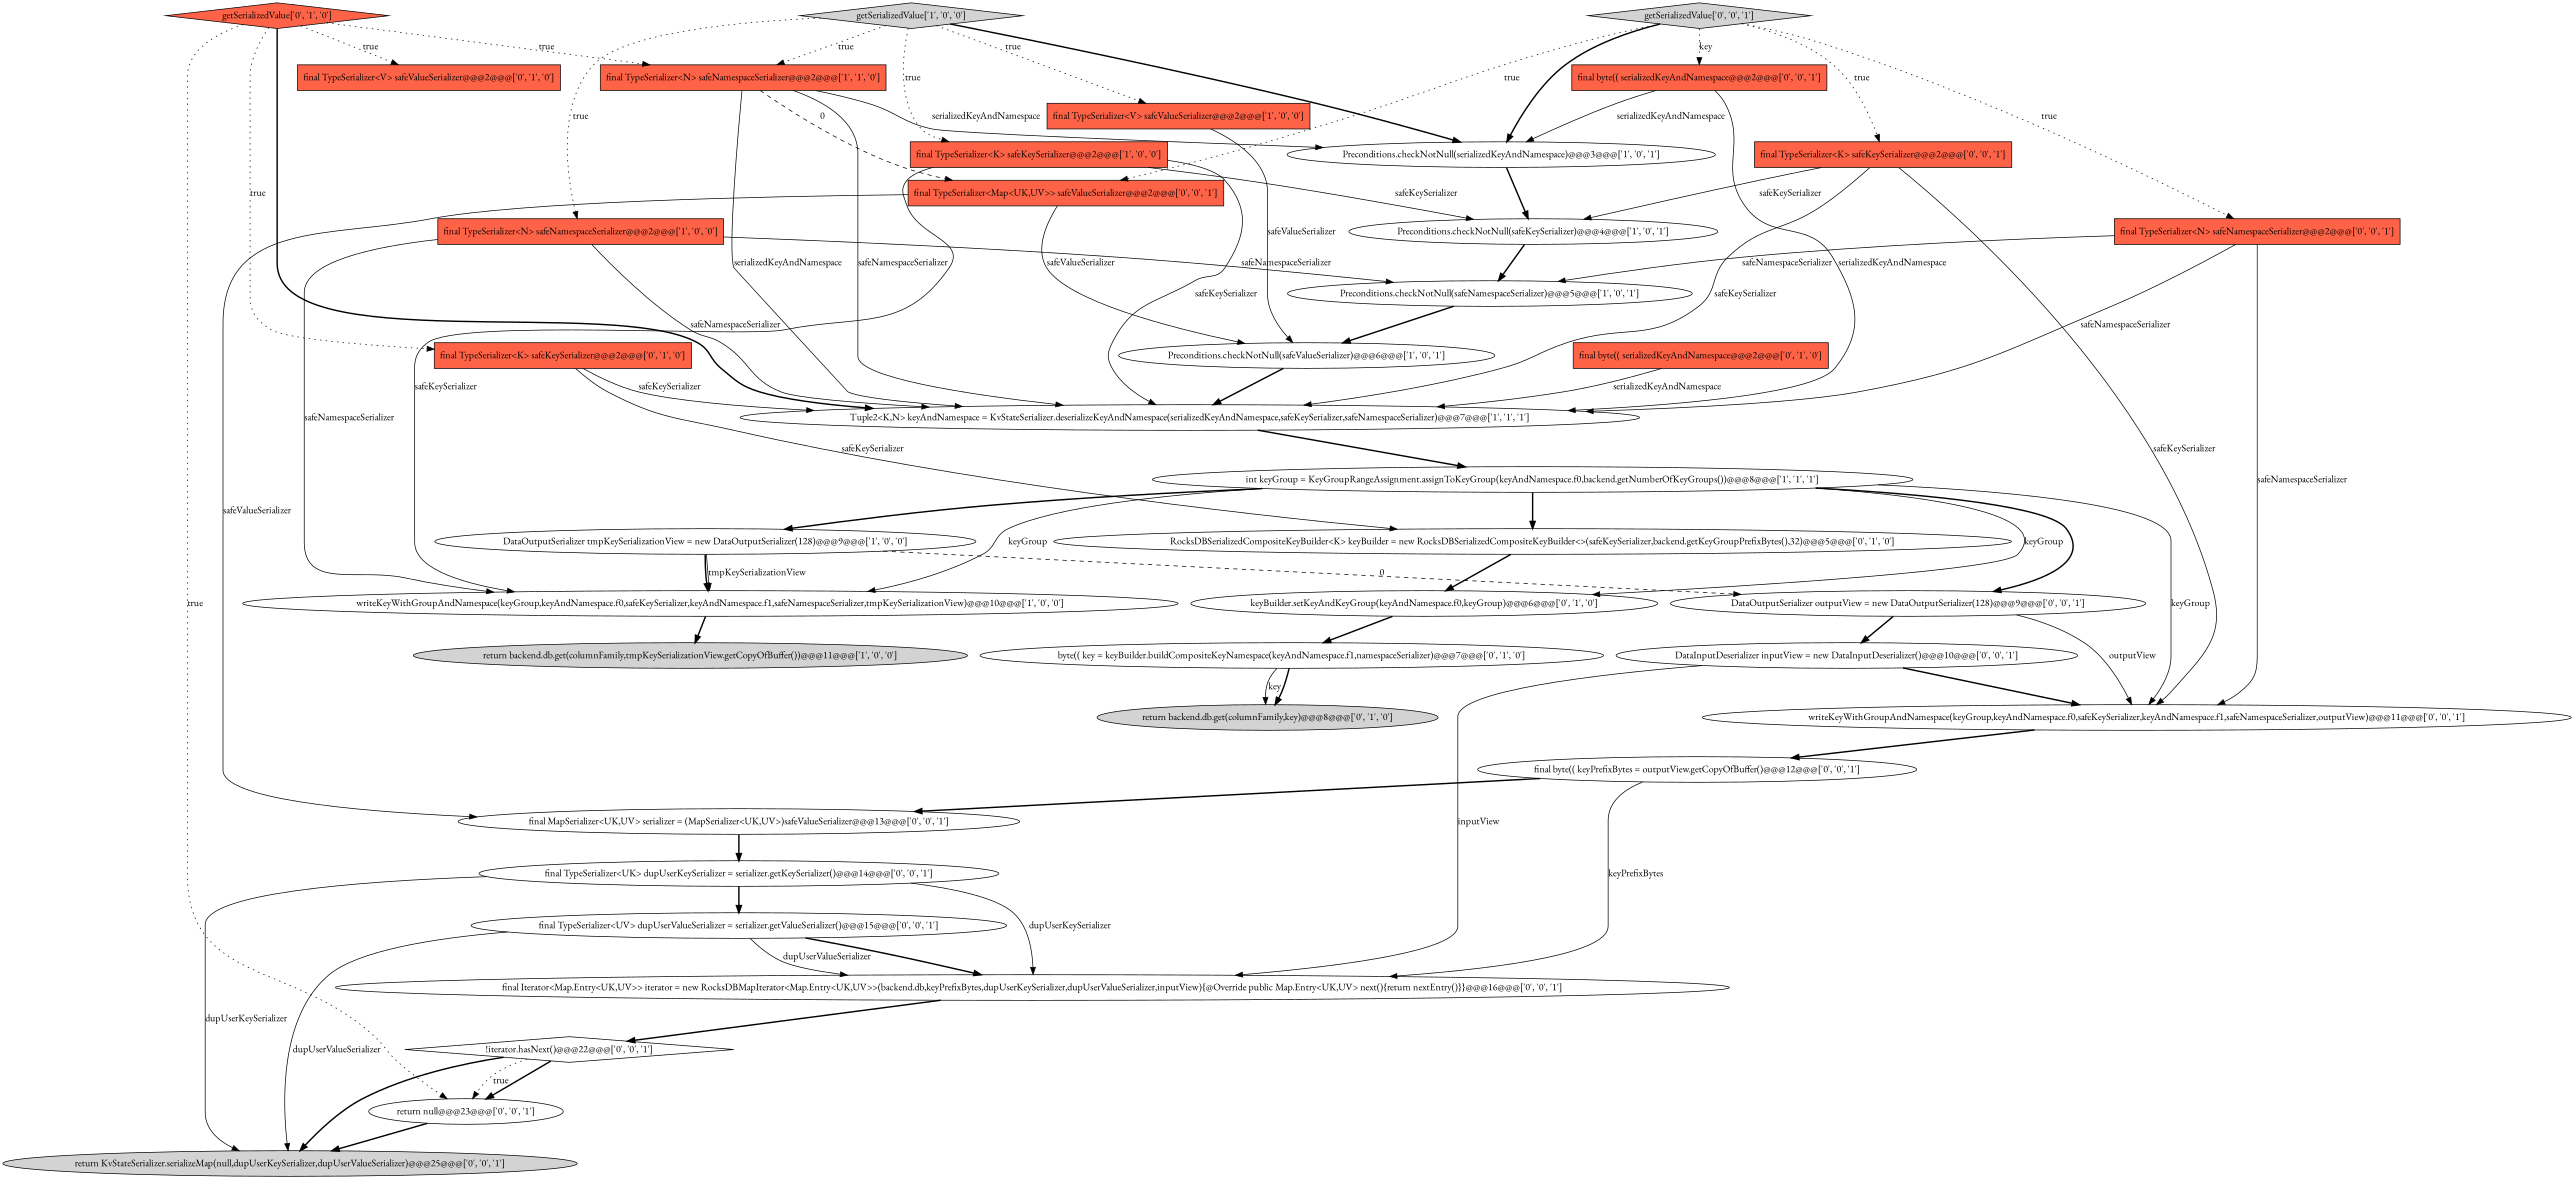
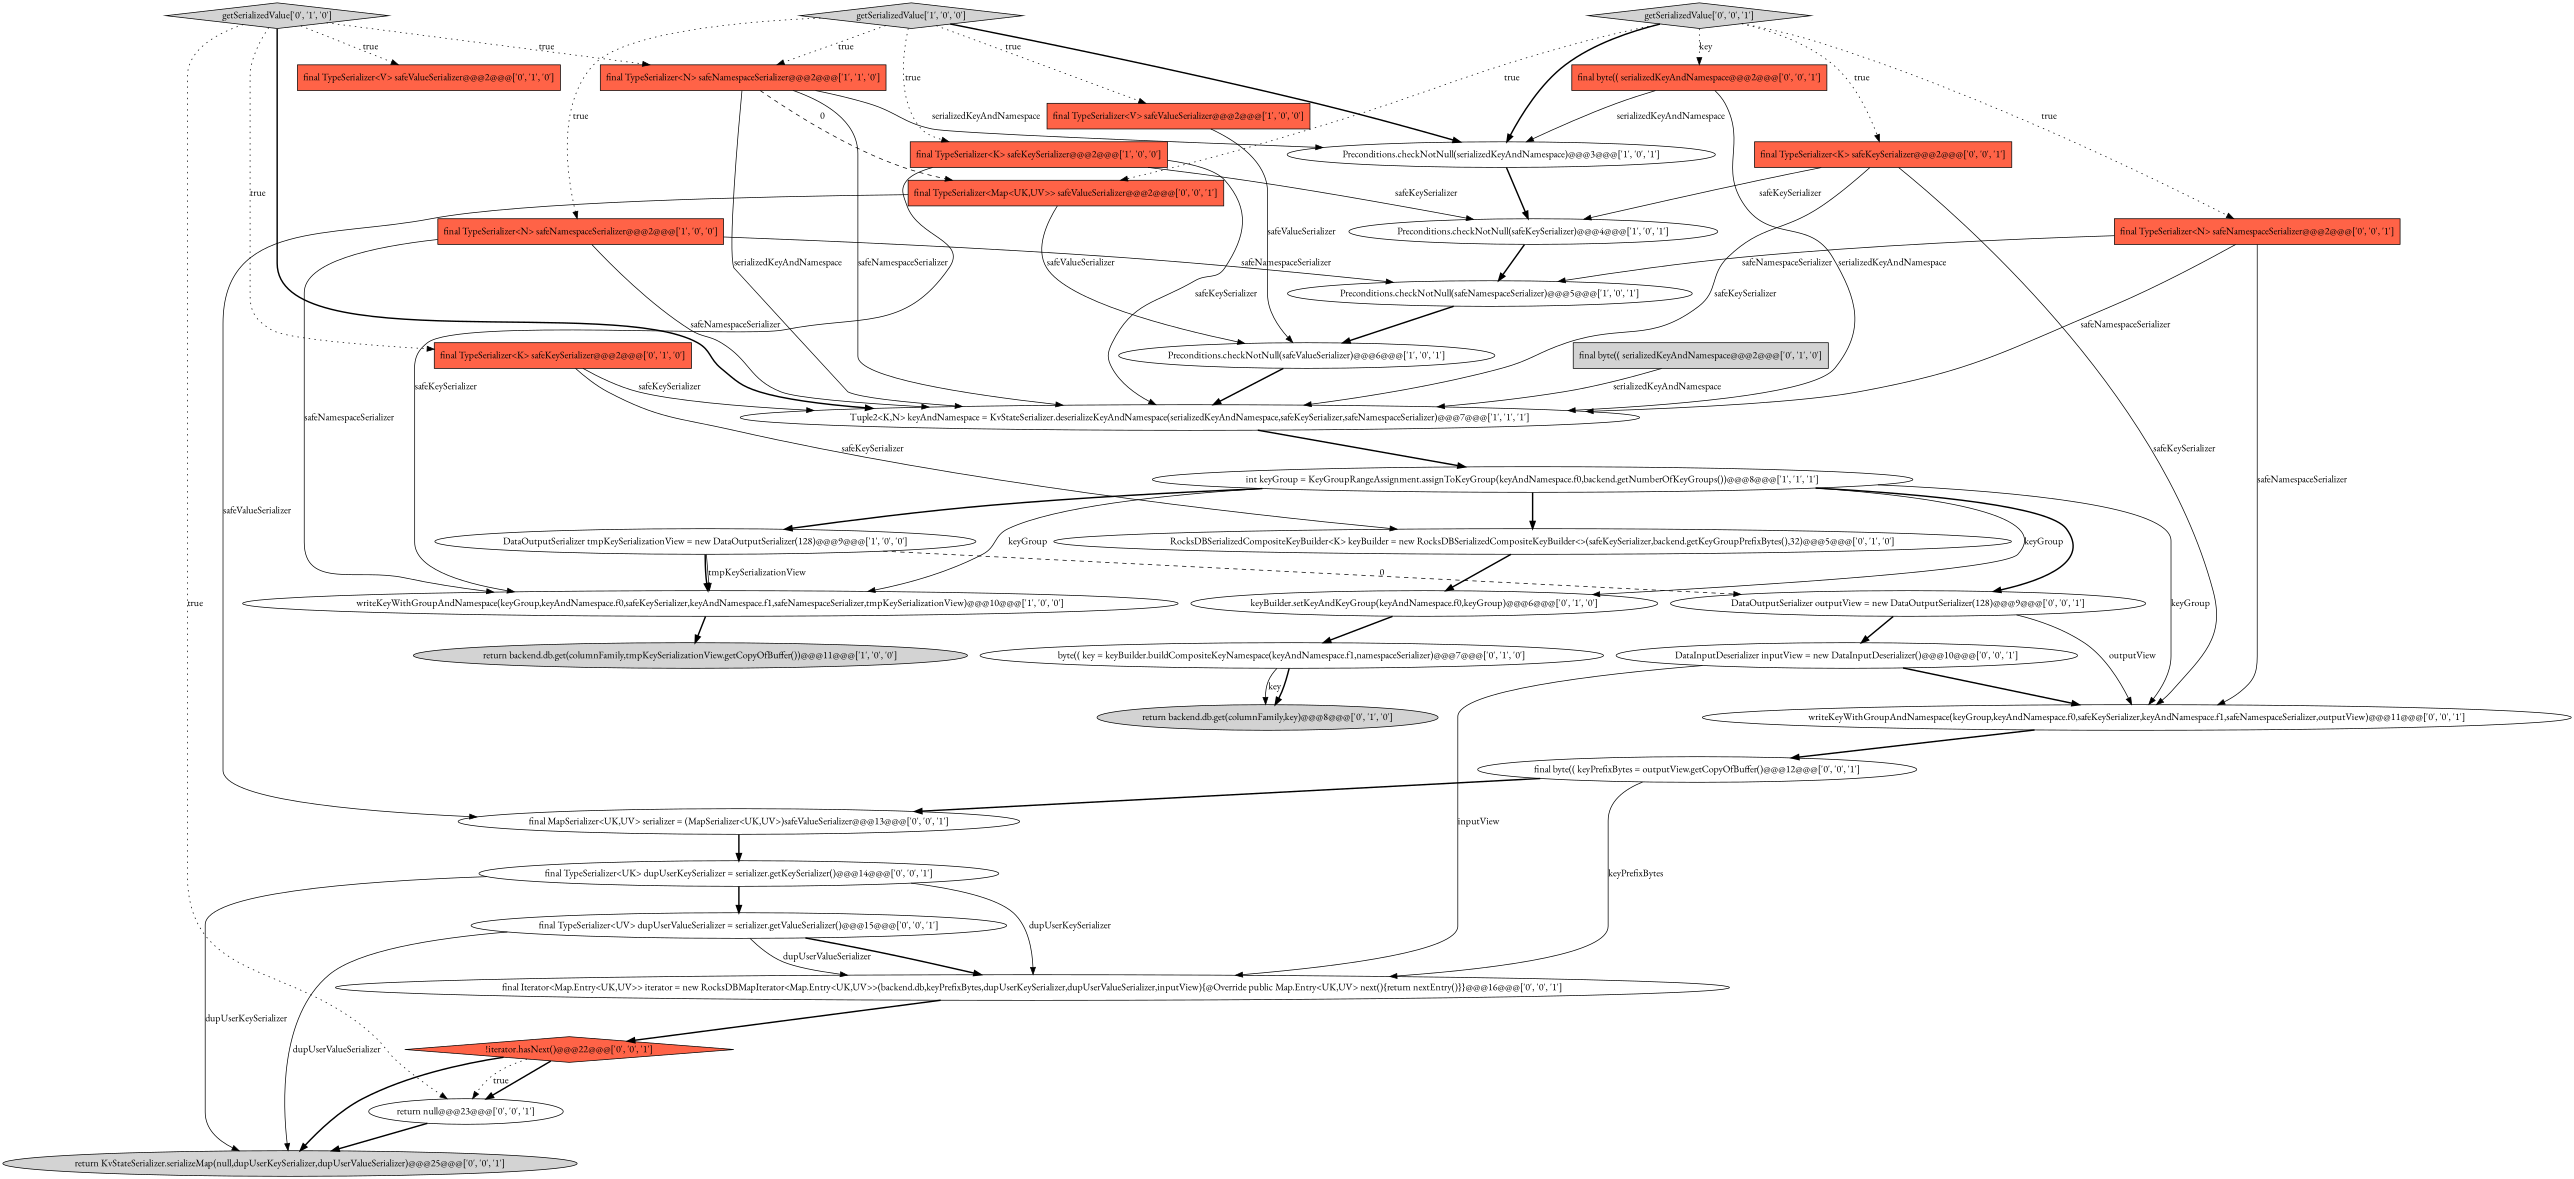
(277, 16) -> (277, 16)
(1701, 356) -> (1701, 356)
(569, 1050) -> (569, 1050)
